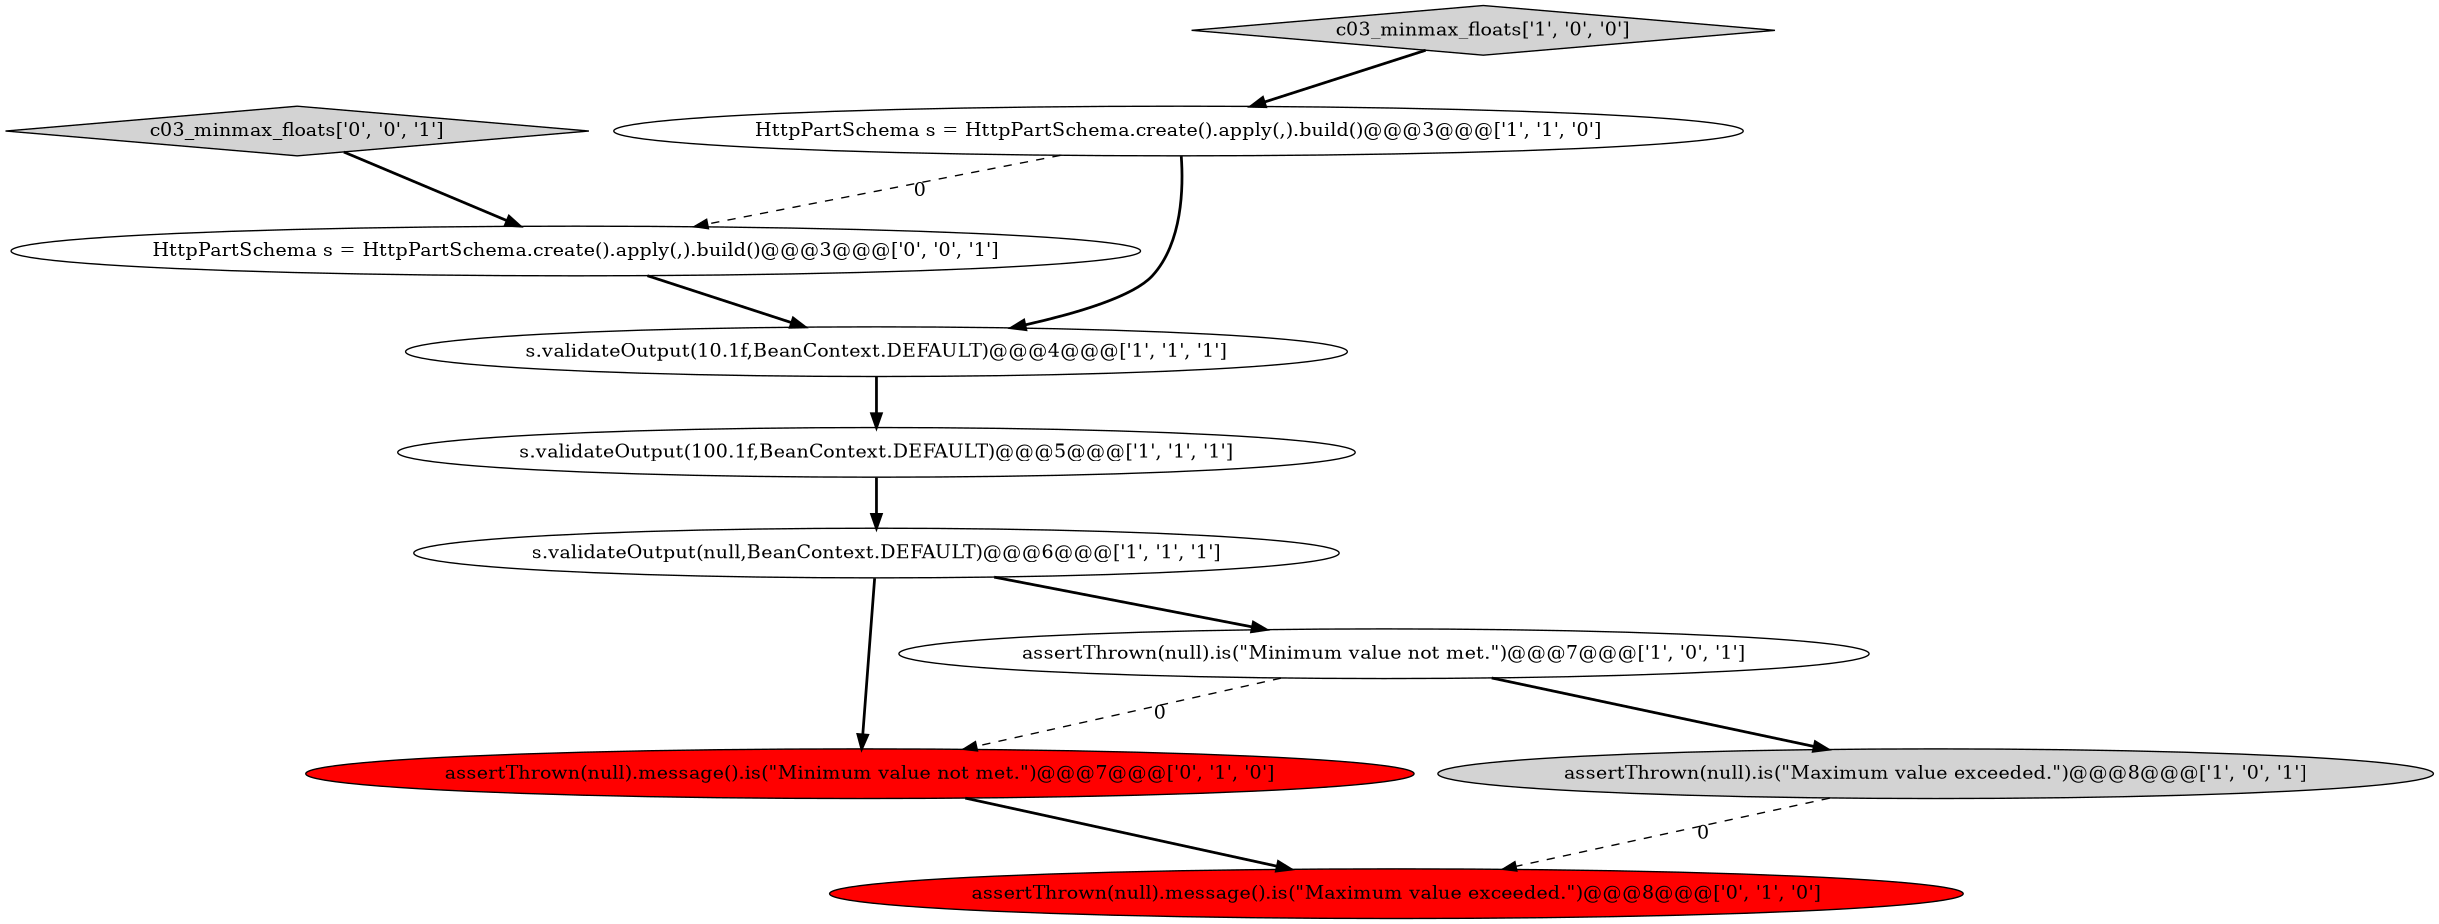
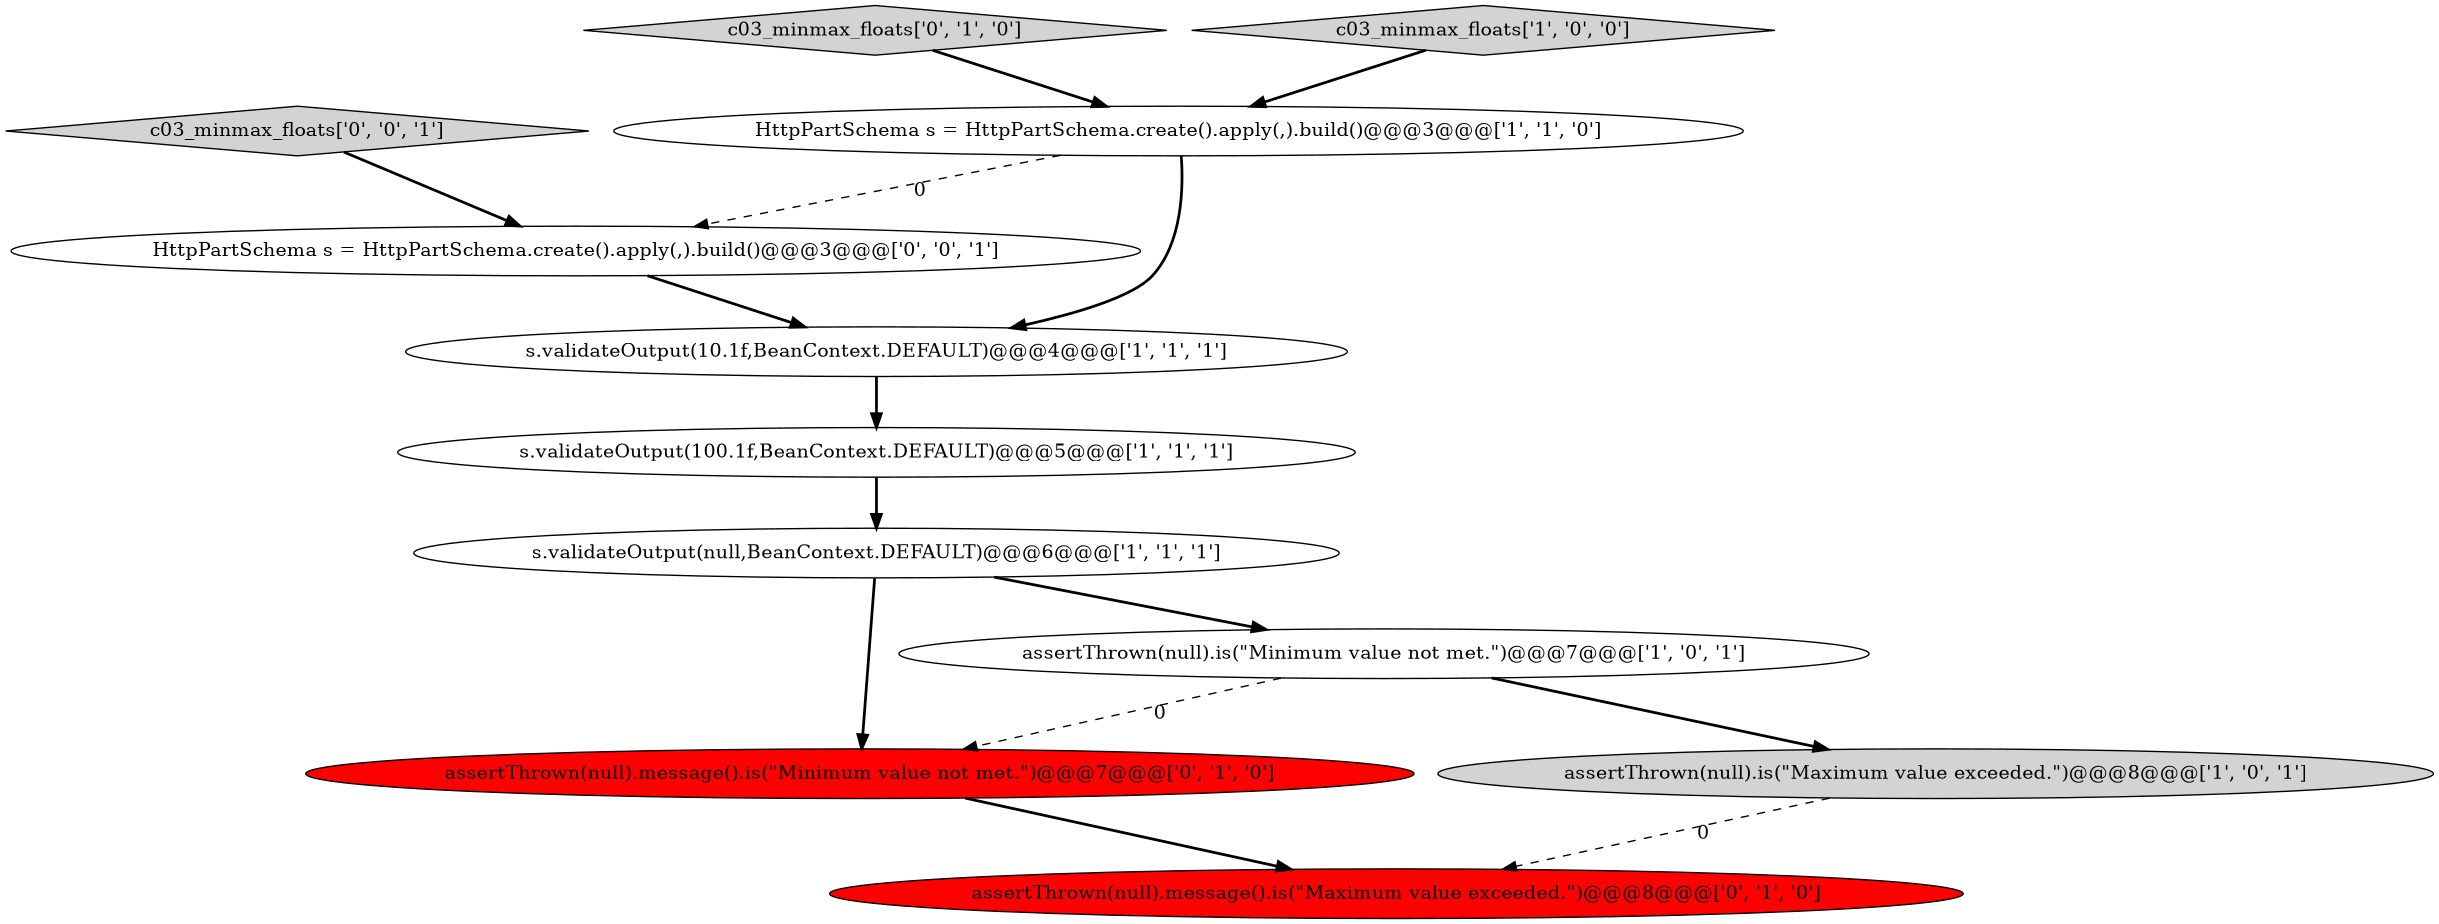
none -> (875, 30)
